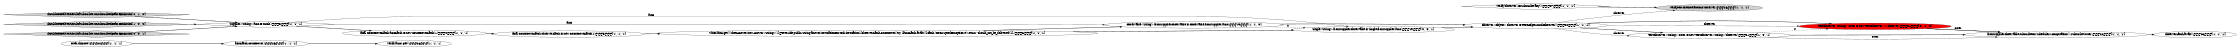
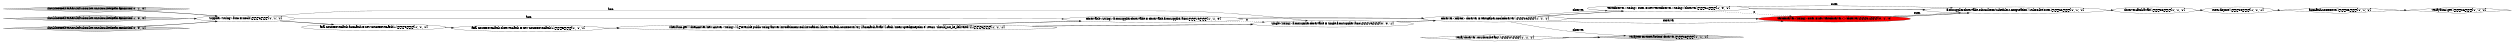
(1709, 8) -> (1669, 37)
none -> (2198, 10)
(266, 24) -> (246, 19)
(266, 44) -> (2340, 10)
(414, 44) -> (2459, 10)
